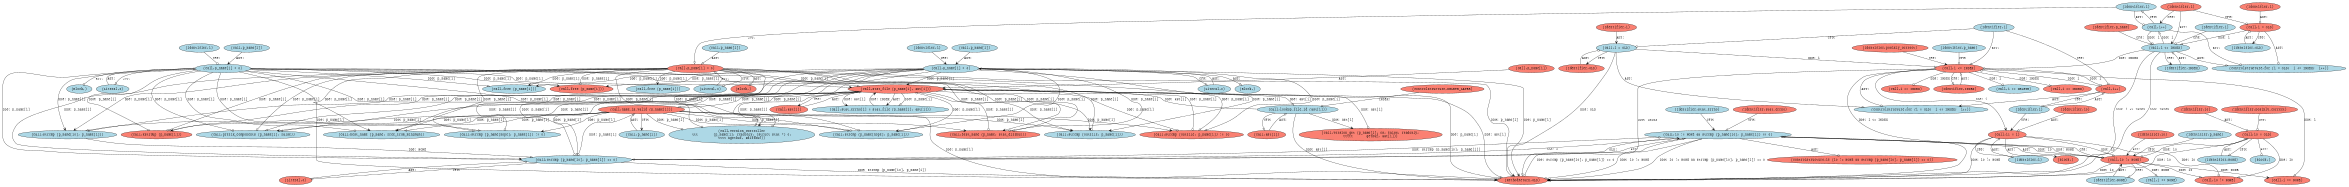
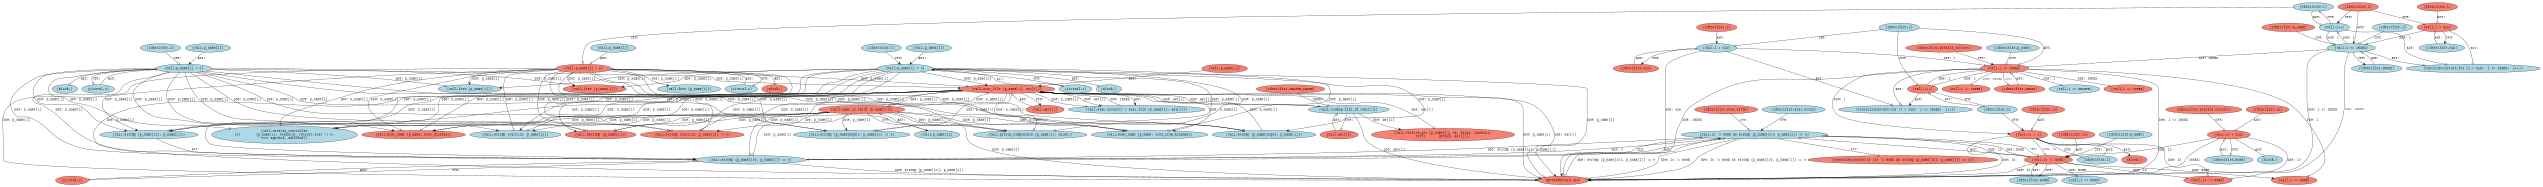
(1442, 89) -> (1291, 89)
none -> (587, 105)
none -> (734, 105)
none -> (948, 121)
(418, 150) -> (197, 150)
(1986, 160) -> (2009, 160)
(2164, 160) -> (2196, 160)
